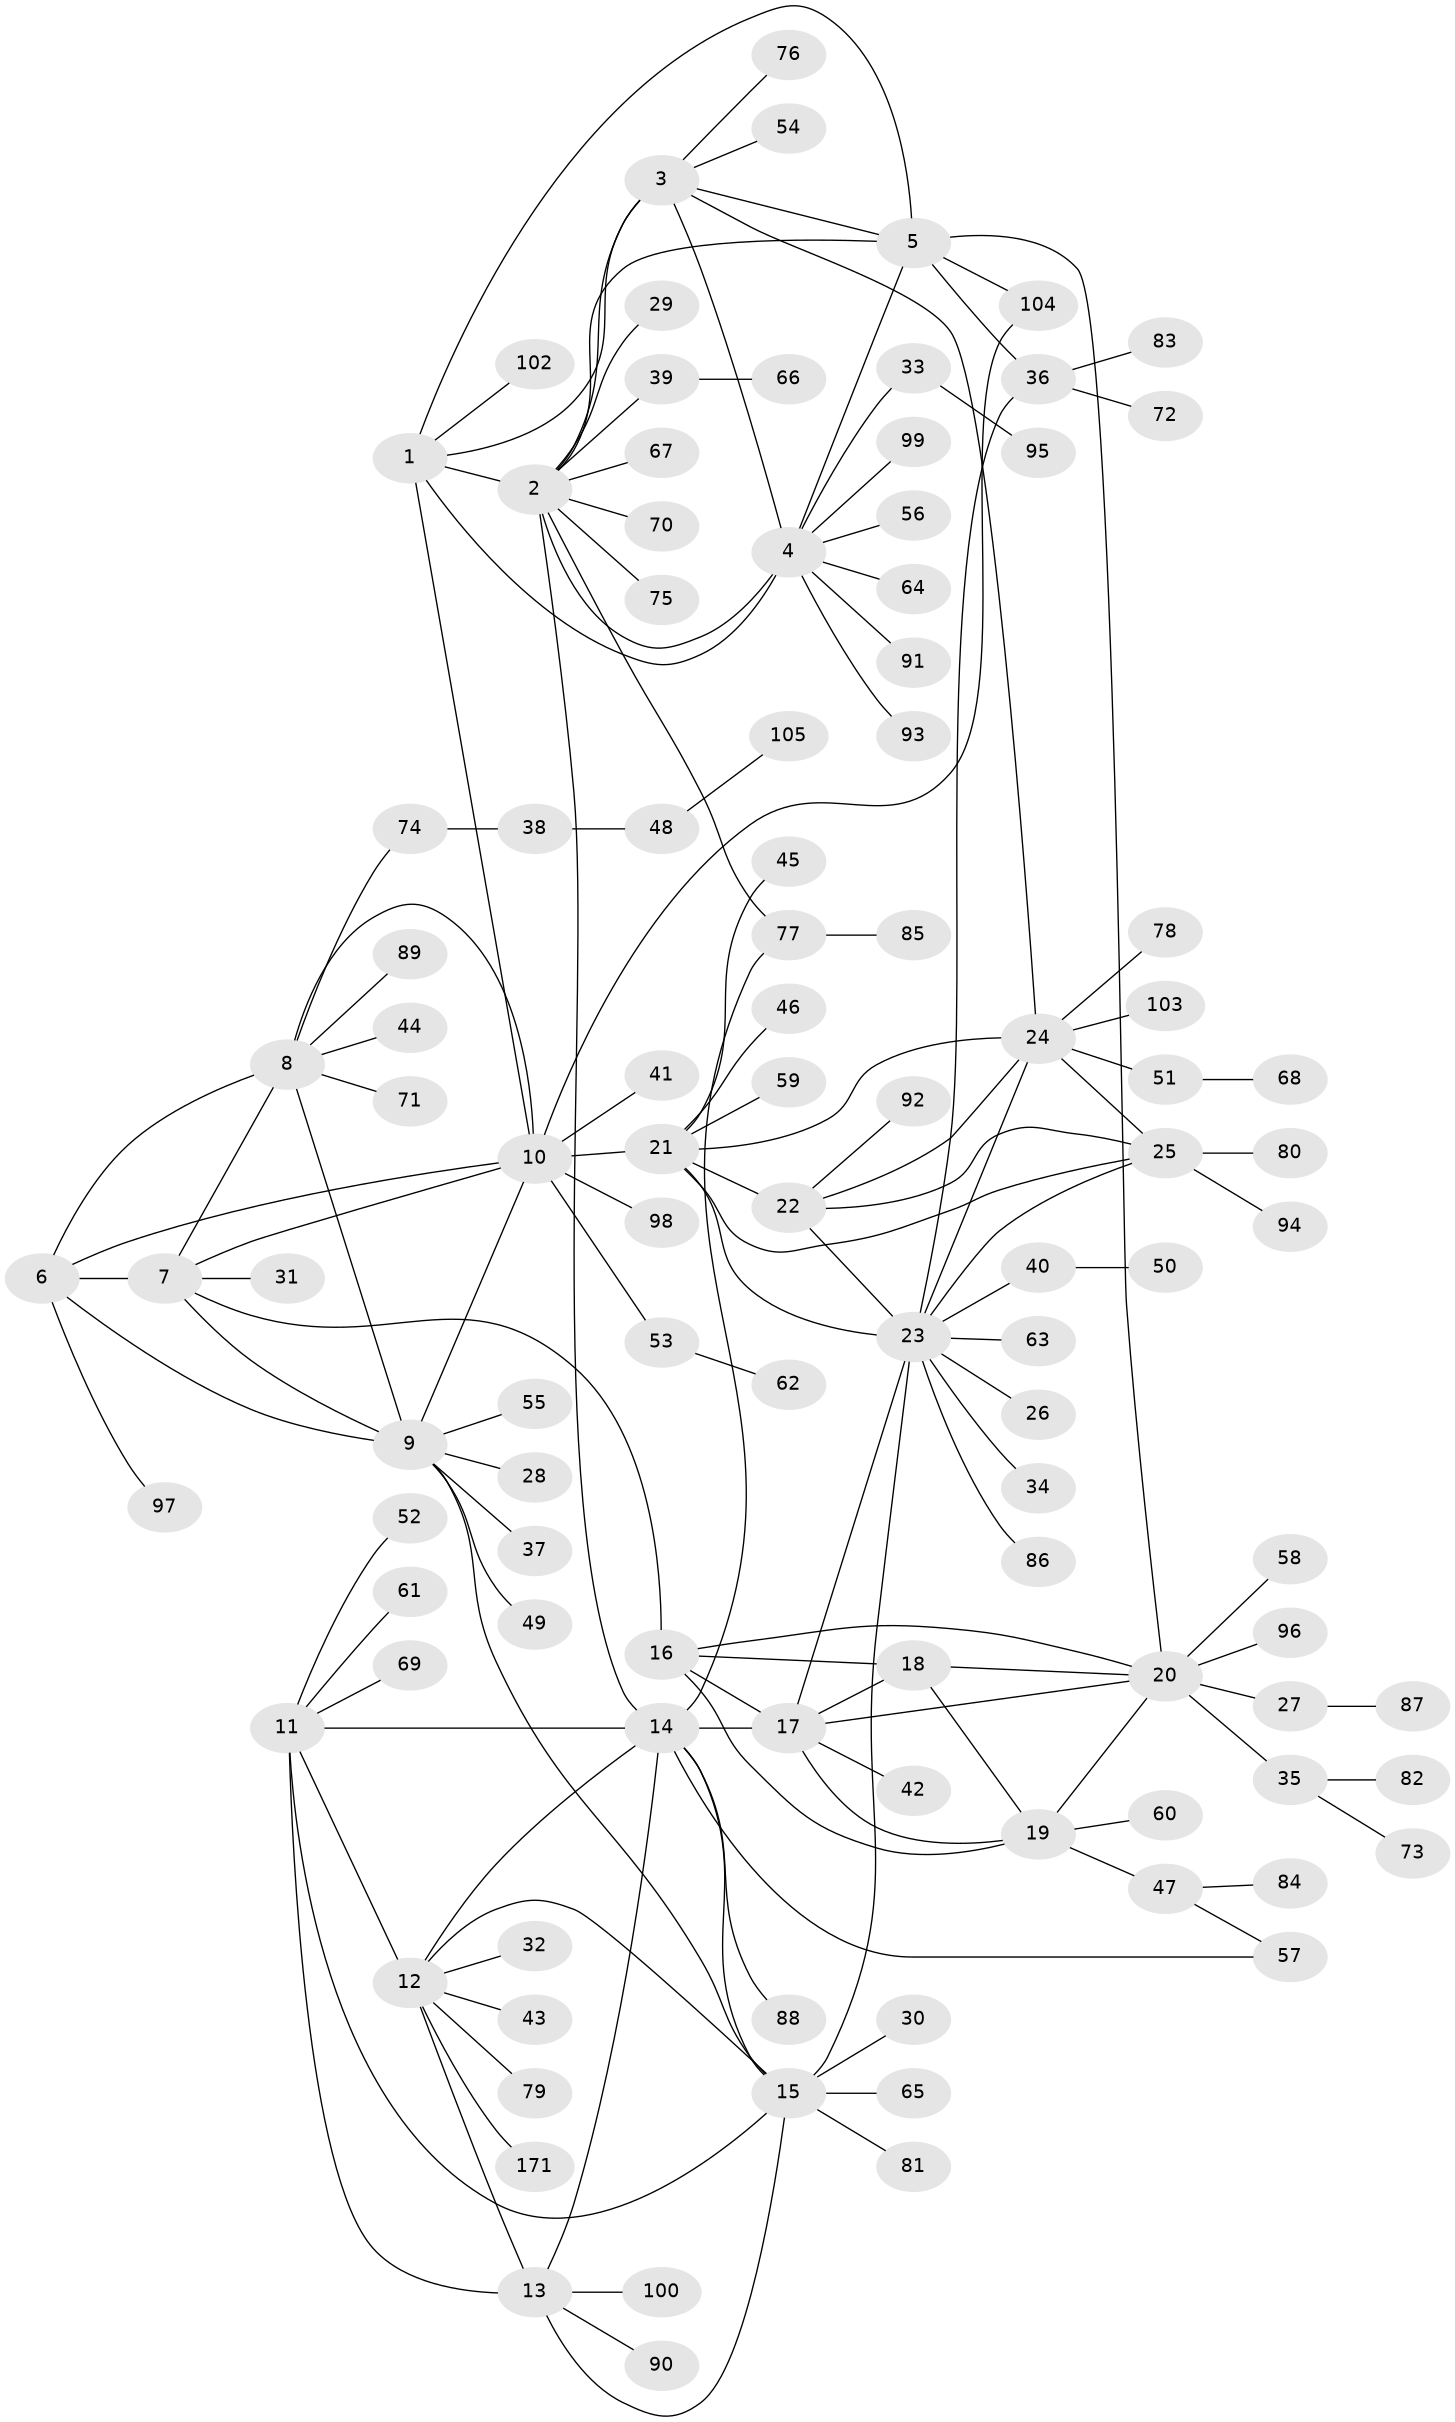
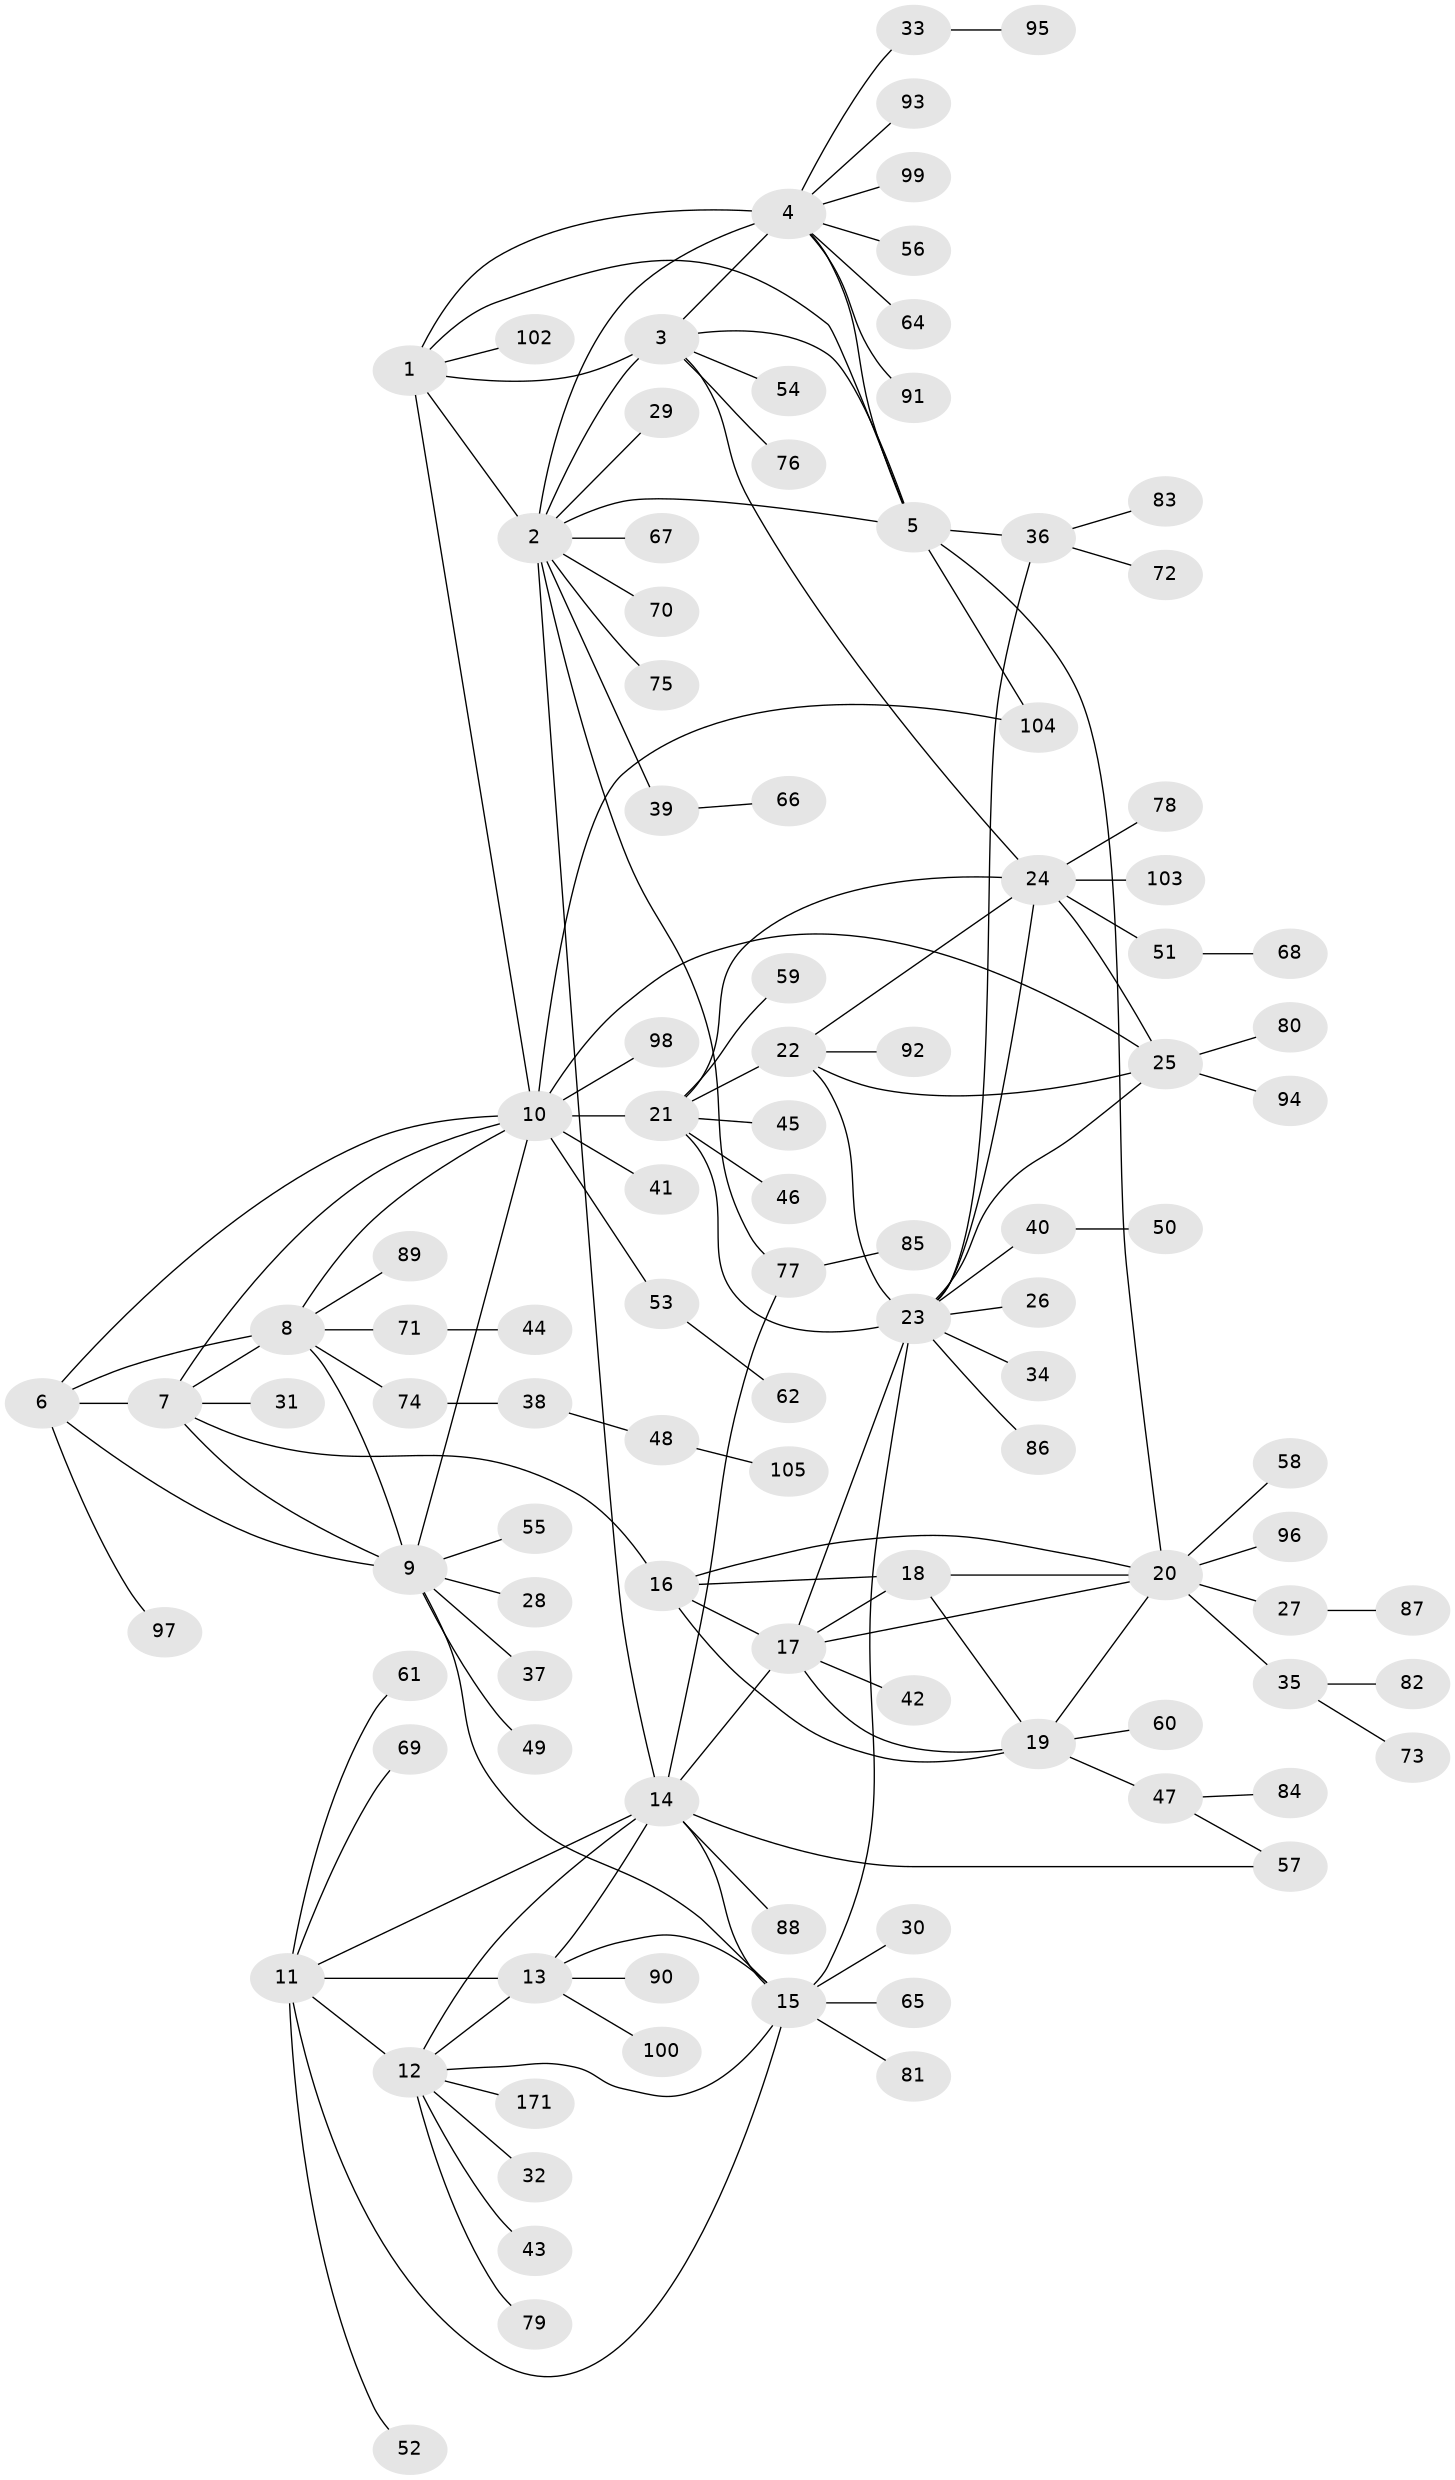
(349, 1046) -> (468, 1330)
(893, 1230) -> (826, 935)
(1038, 1341) -> none
